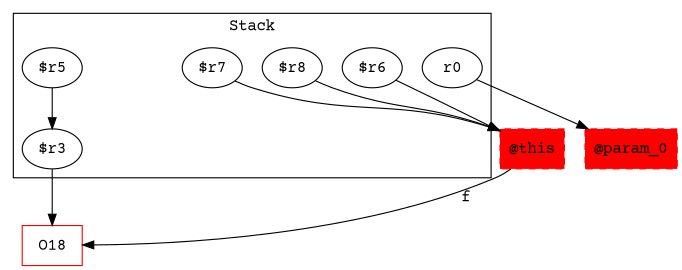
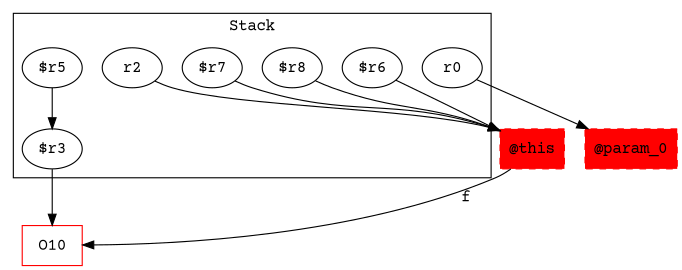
none -> (132, 68)
(52, 246) -> (52, 246)
